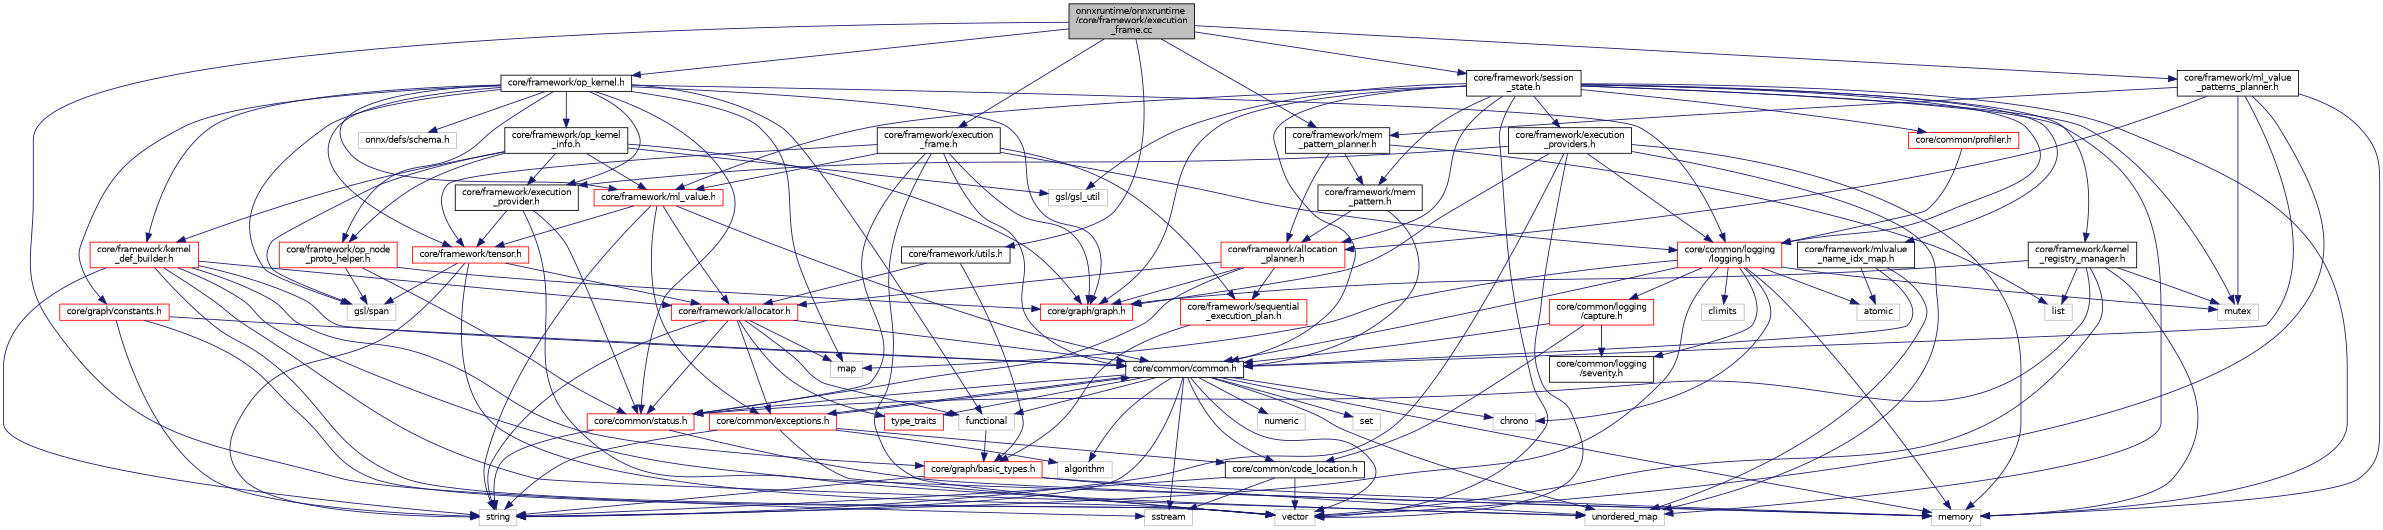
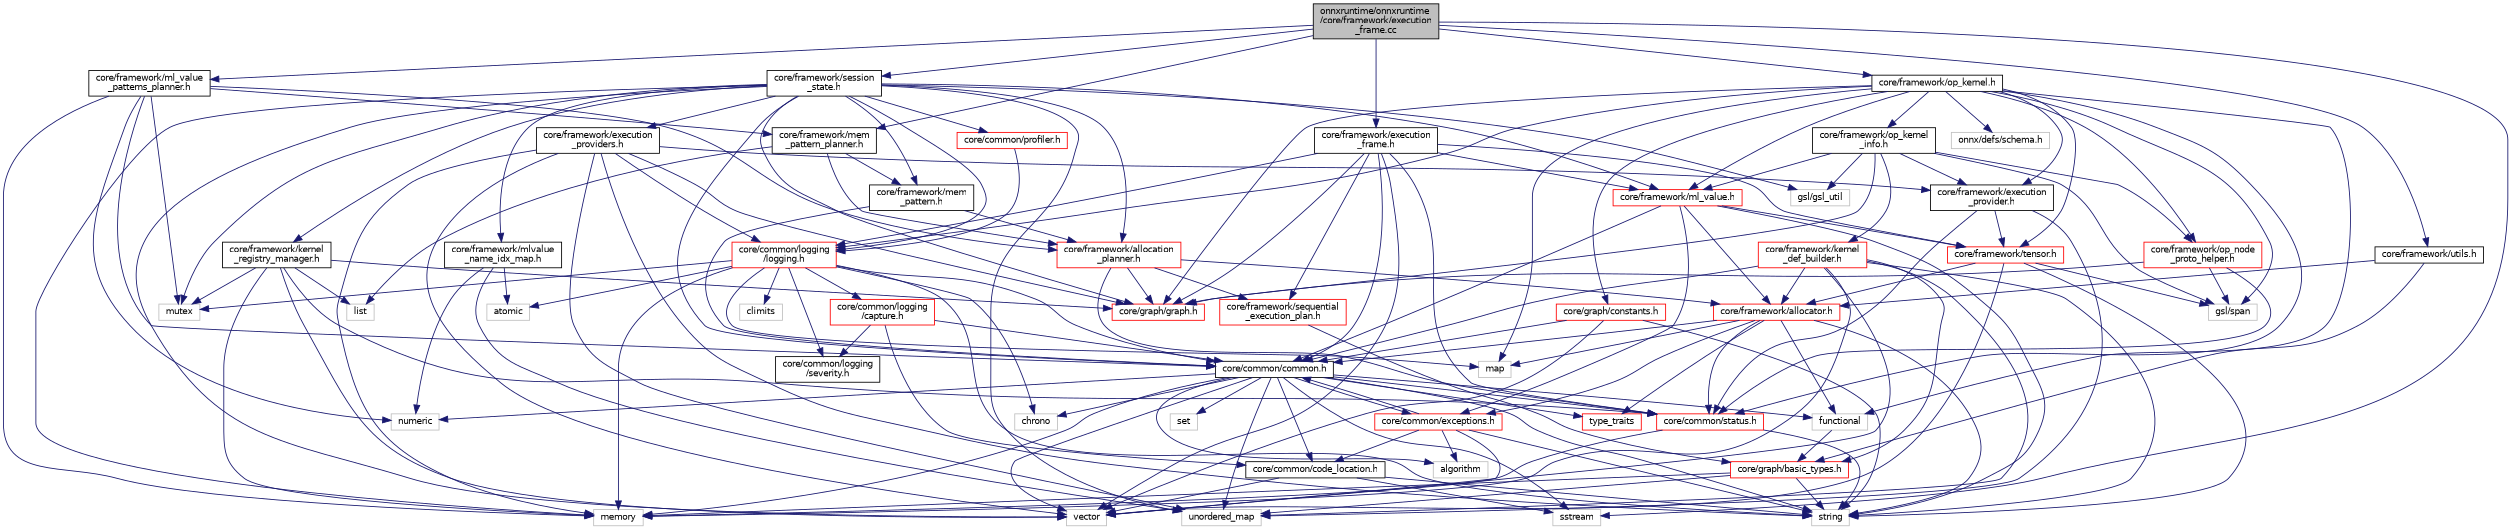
(231, 118) -> none
(1672, 345) -> (436, 329)
(1946, 450) -> (140, 335)
